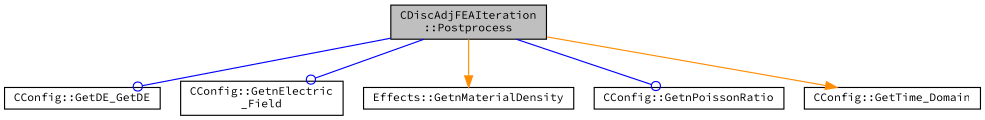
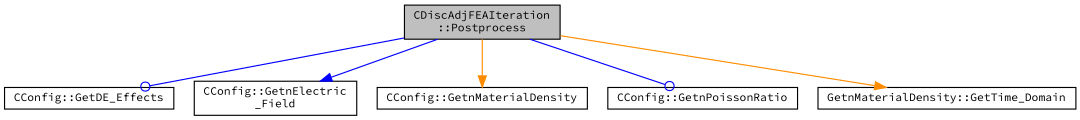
(370, 59) -> (384, 58)
(82, 98) -> (89, 98)
(469, 98) -> (482, 98)
(892, 98) -> (947, 98)
